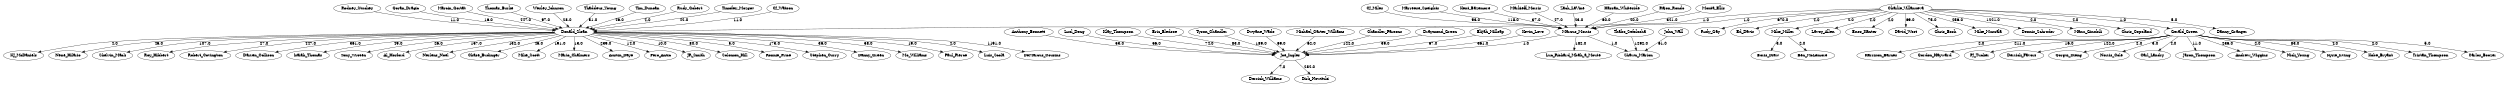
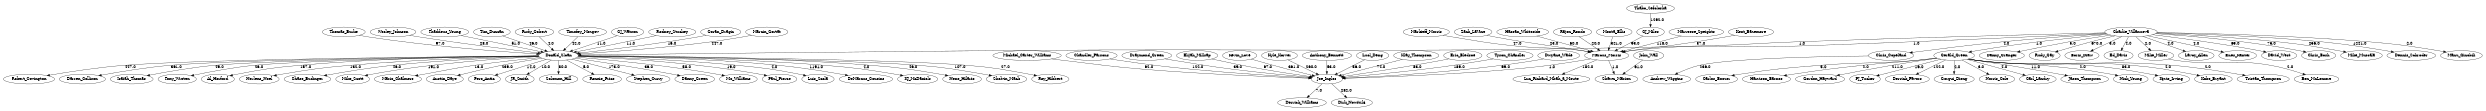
(1634, 42) -> (1651, 19)
(1776, 43) -> (2107, 43)
(2216, 43) -> (1772, 58)
none -> (1279, 56)
